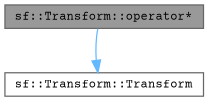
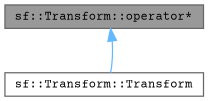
(96, 44) -> (112, 57)
